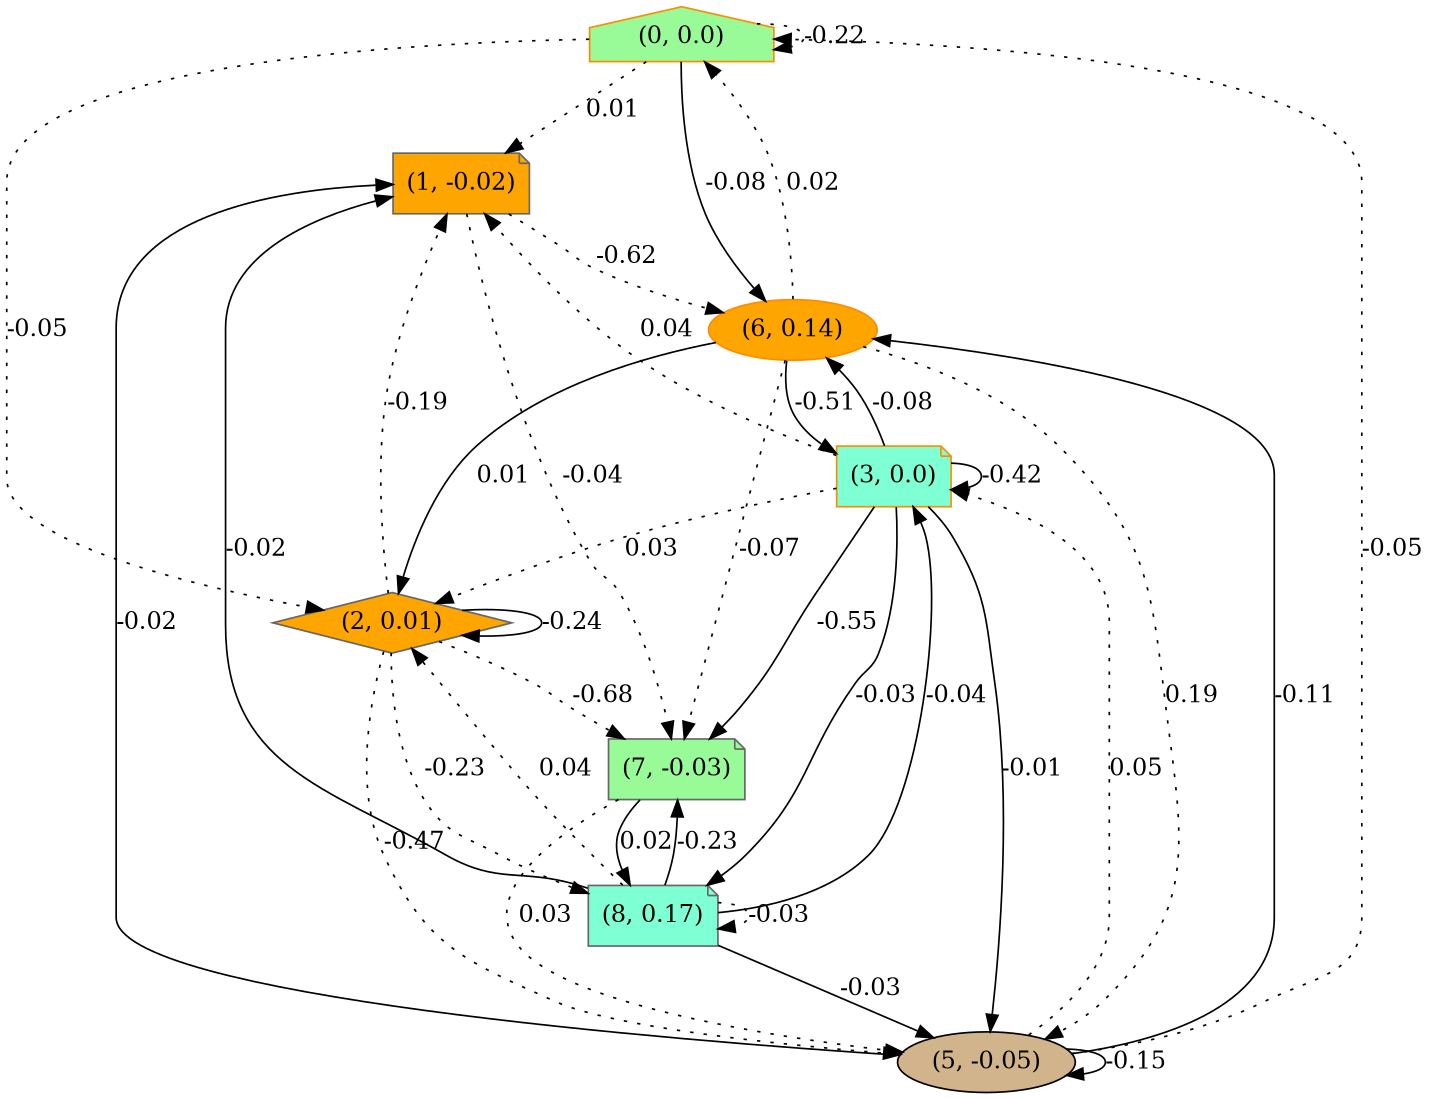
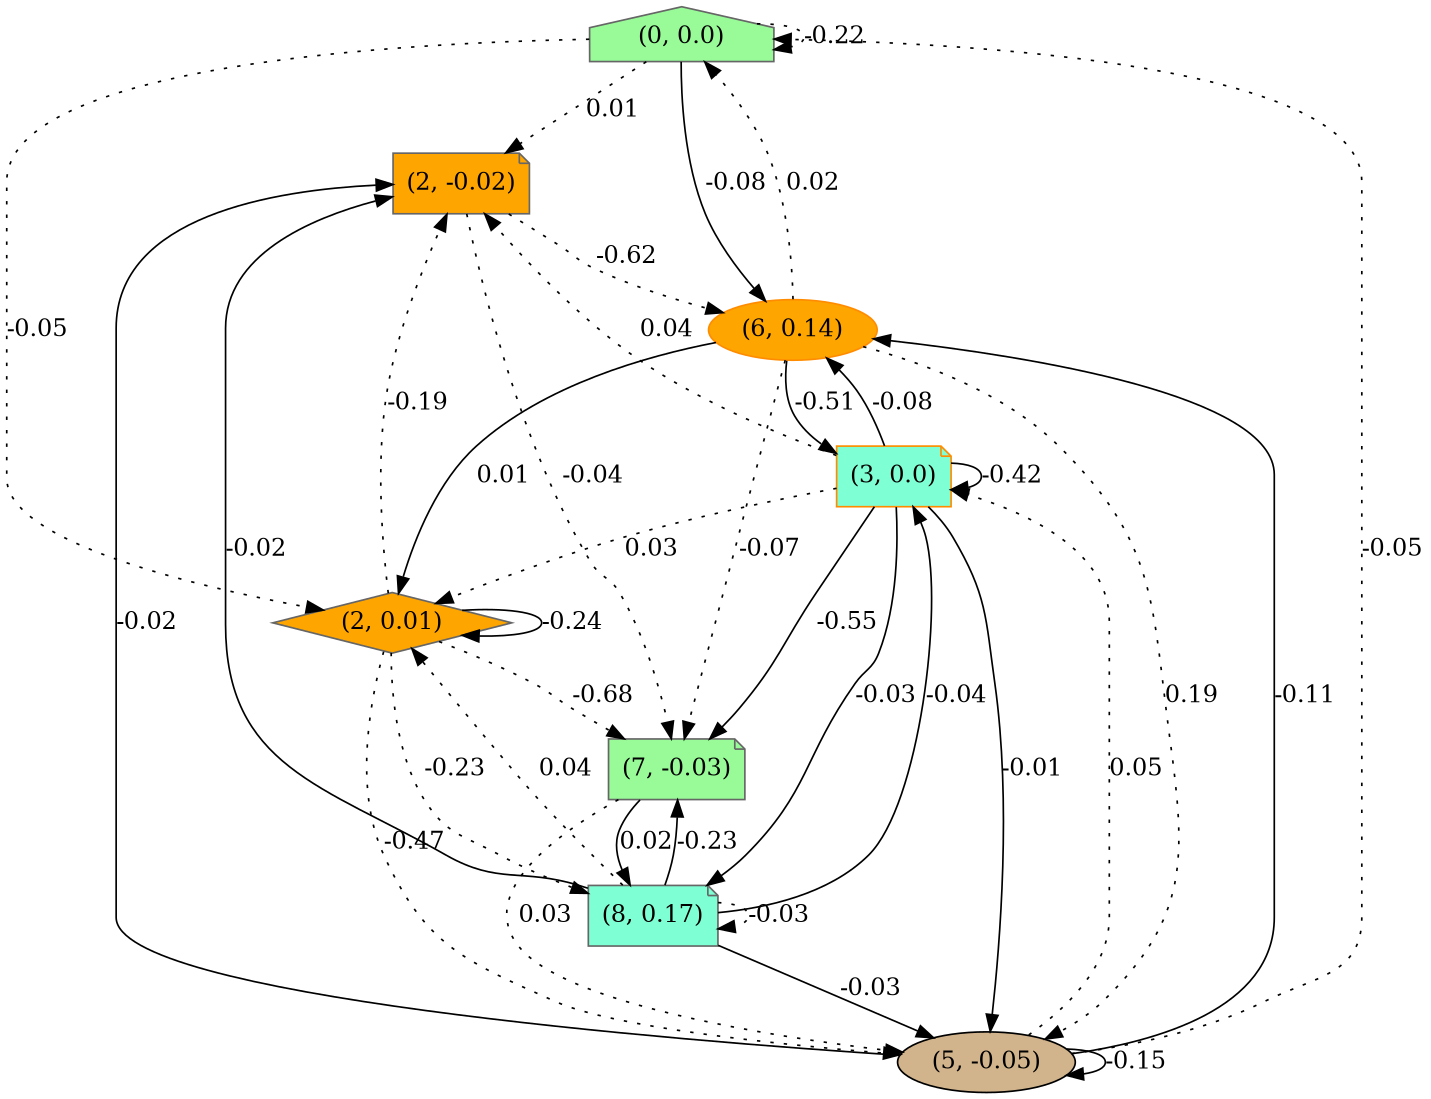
(682, 37) -> (682, 37)
(461, 183) -> (461, 183)
